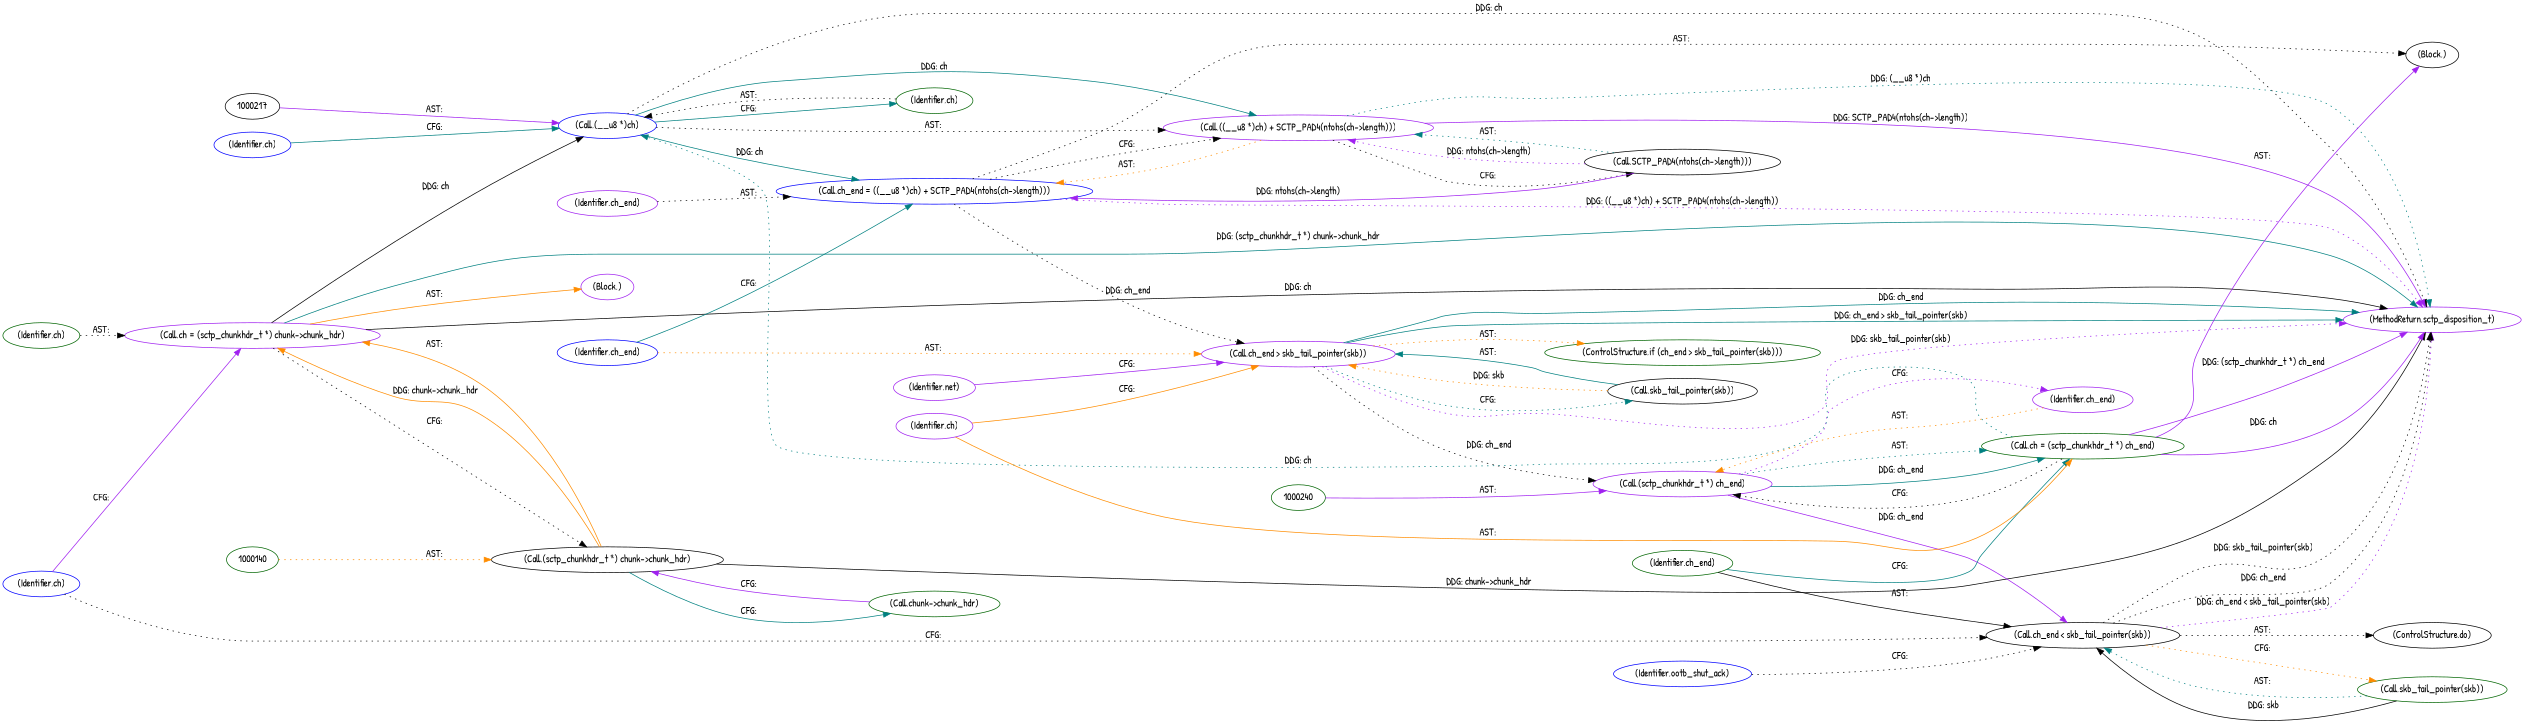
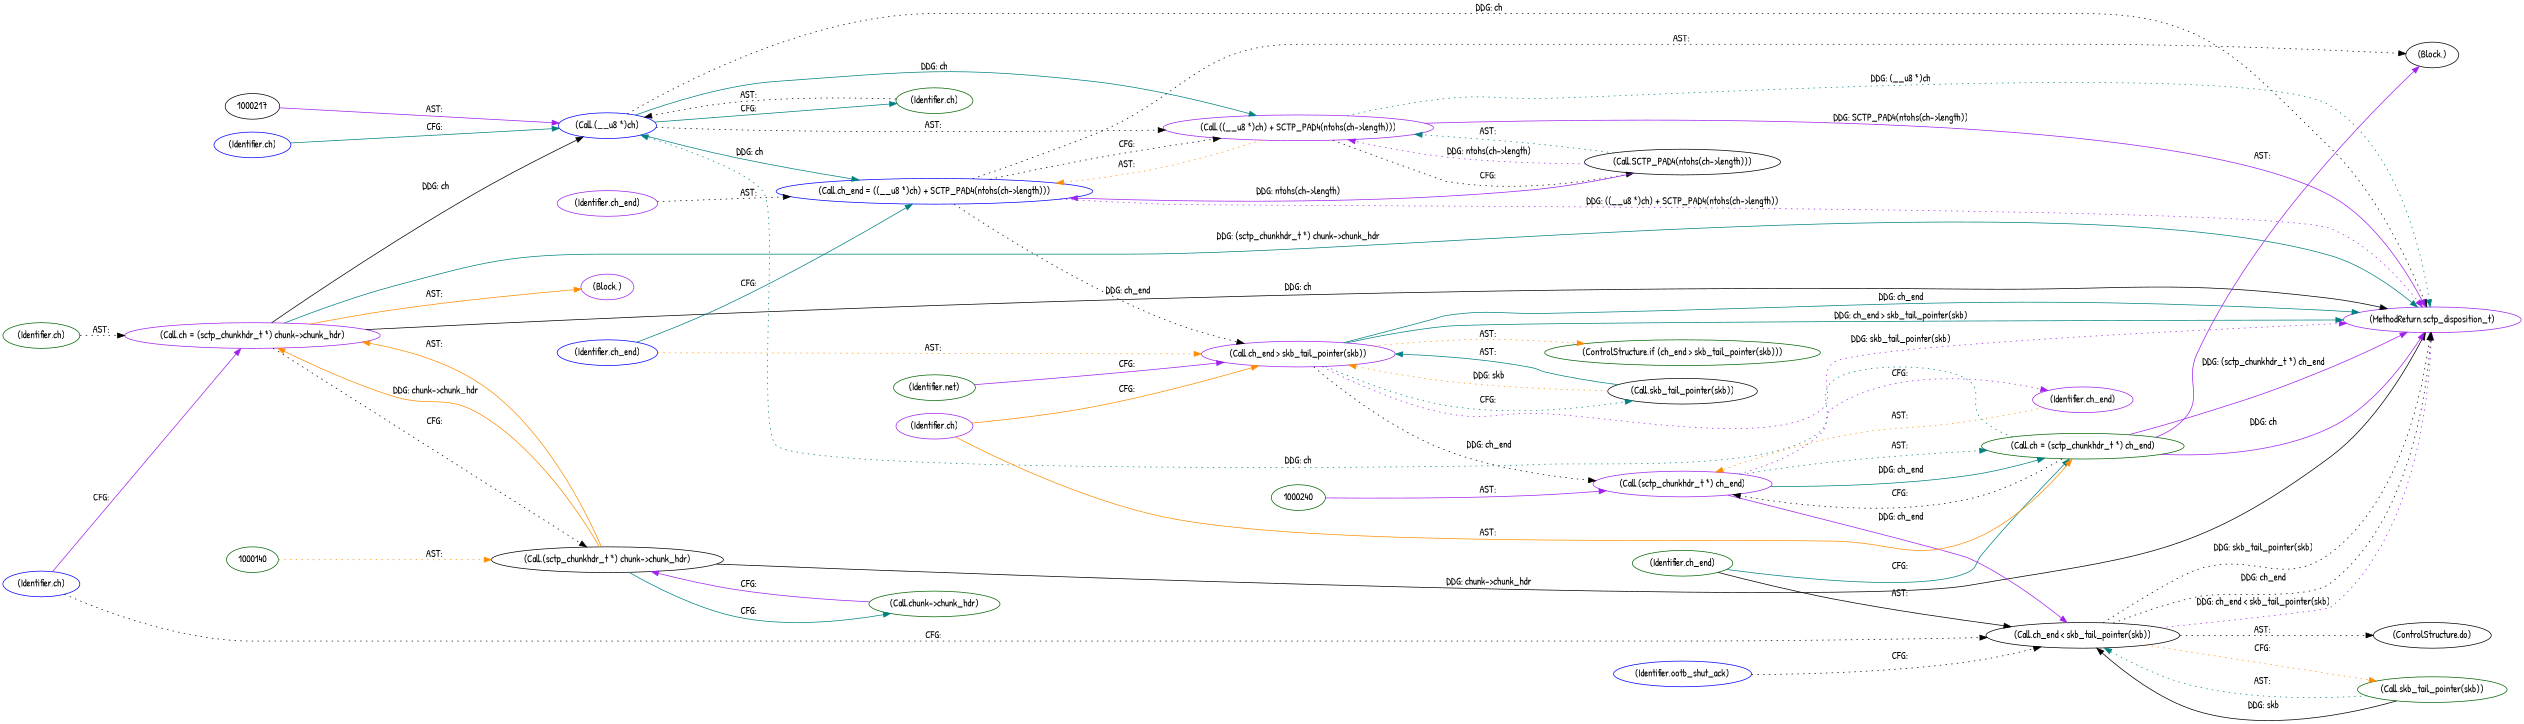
(934, 388) -> (934, 388)
